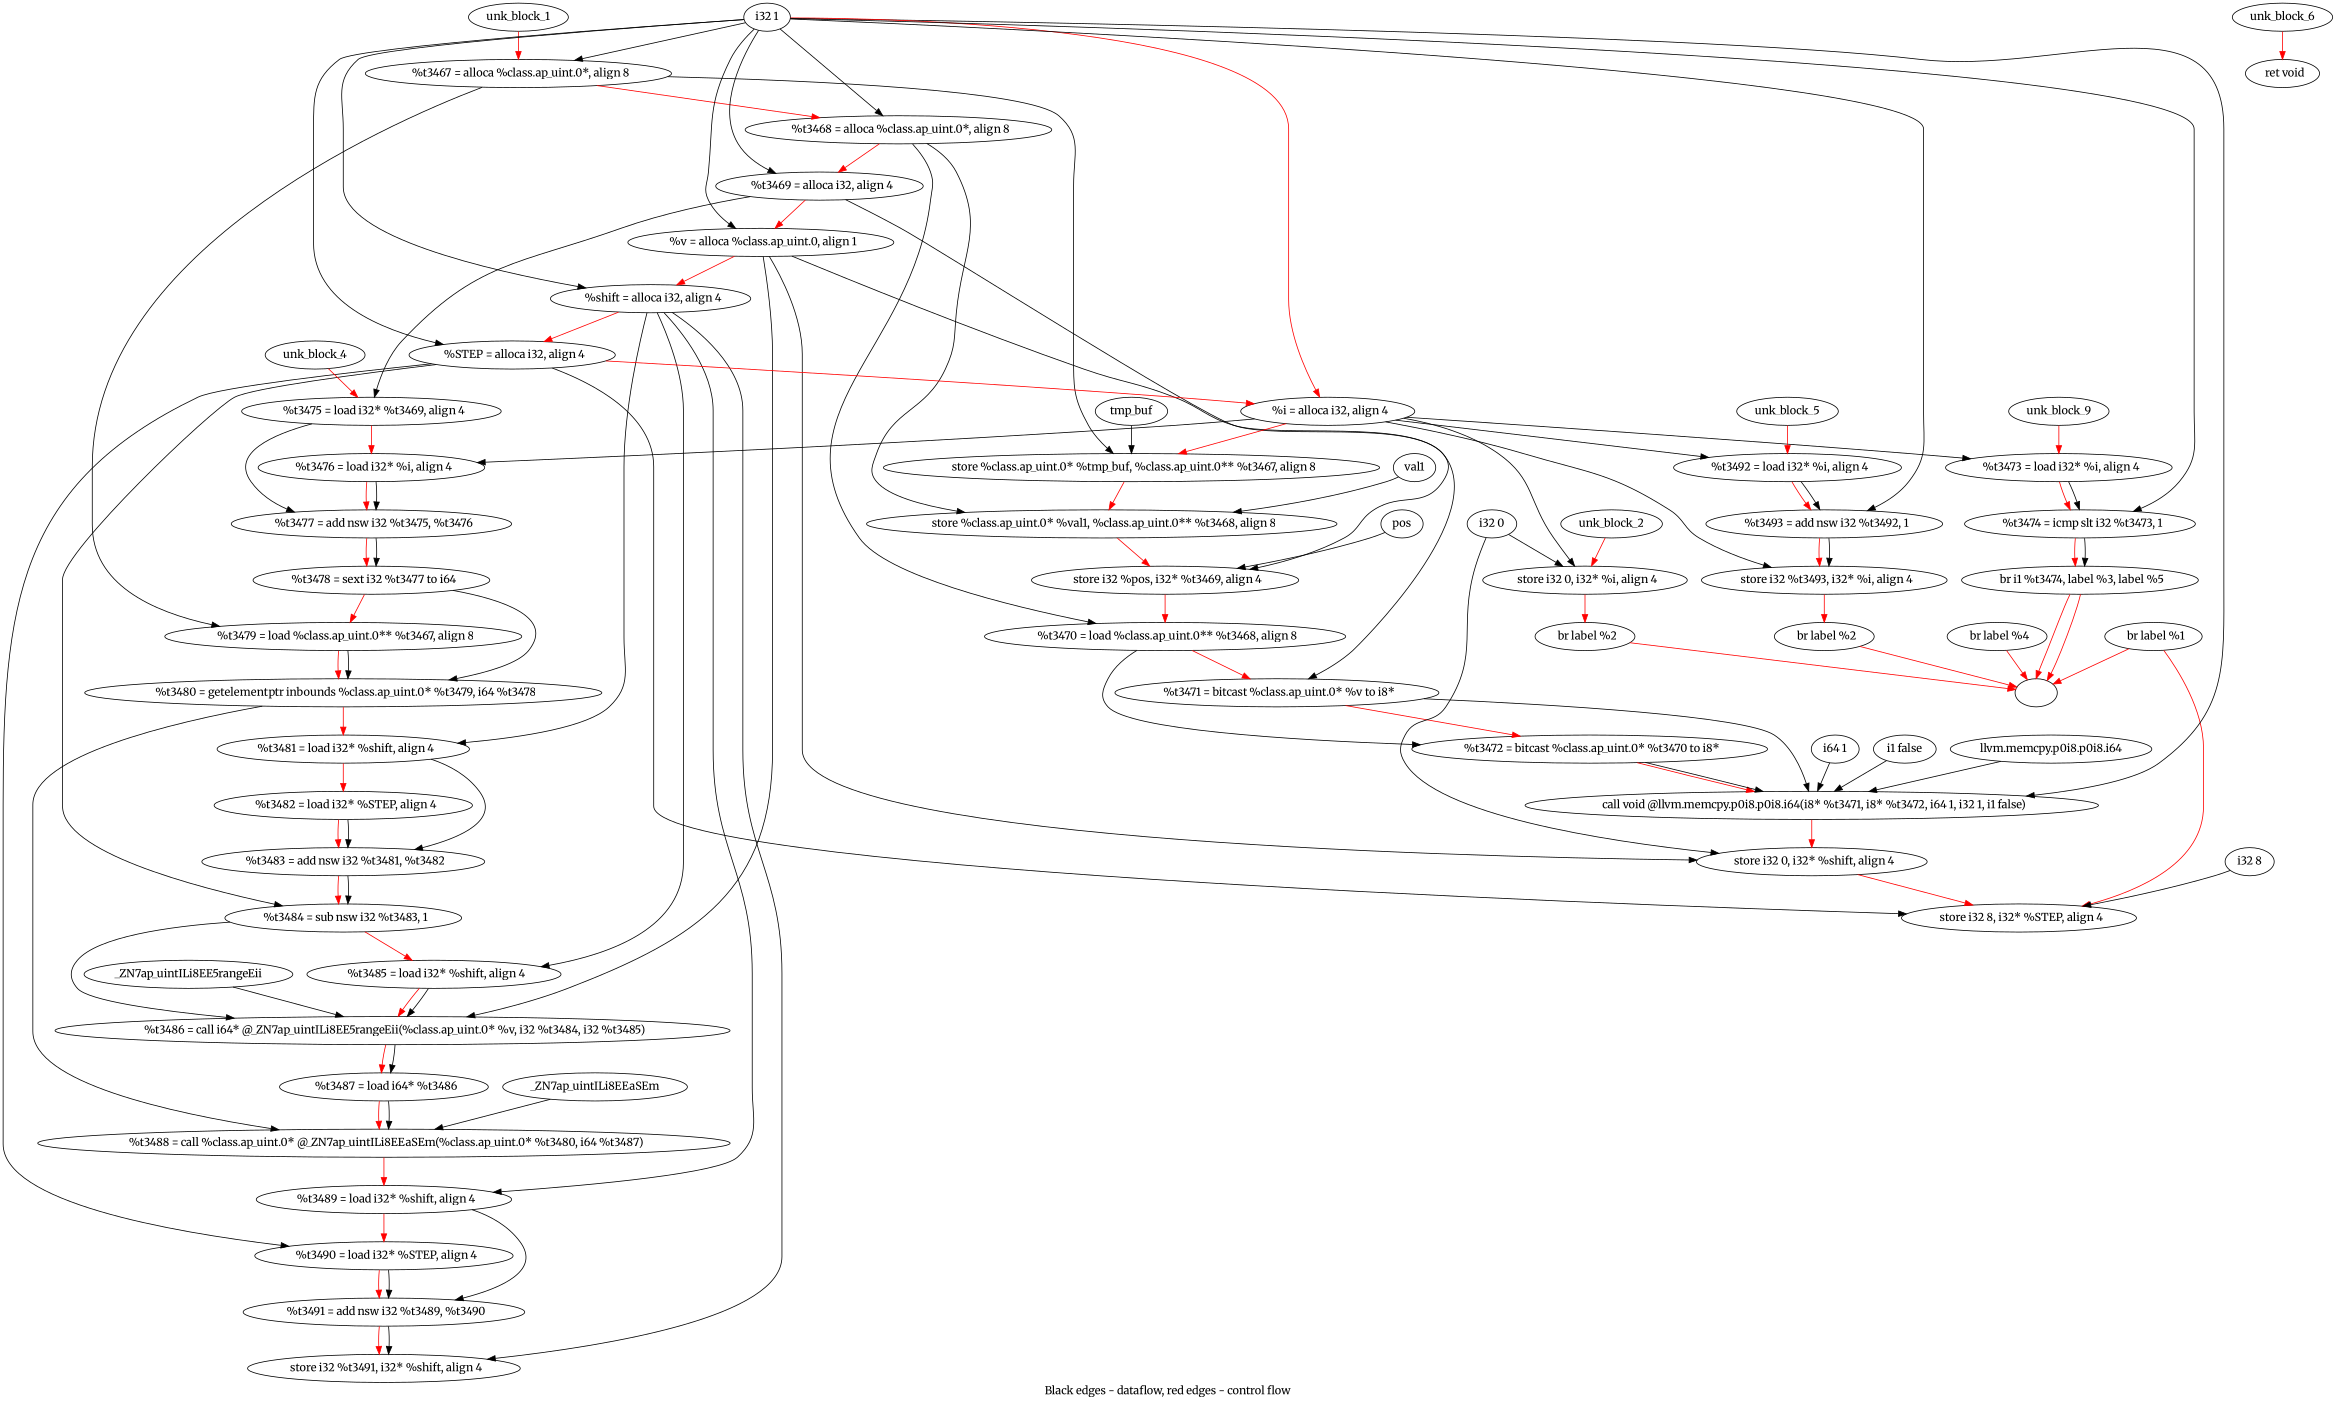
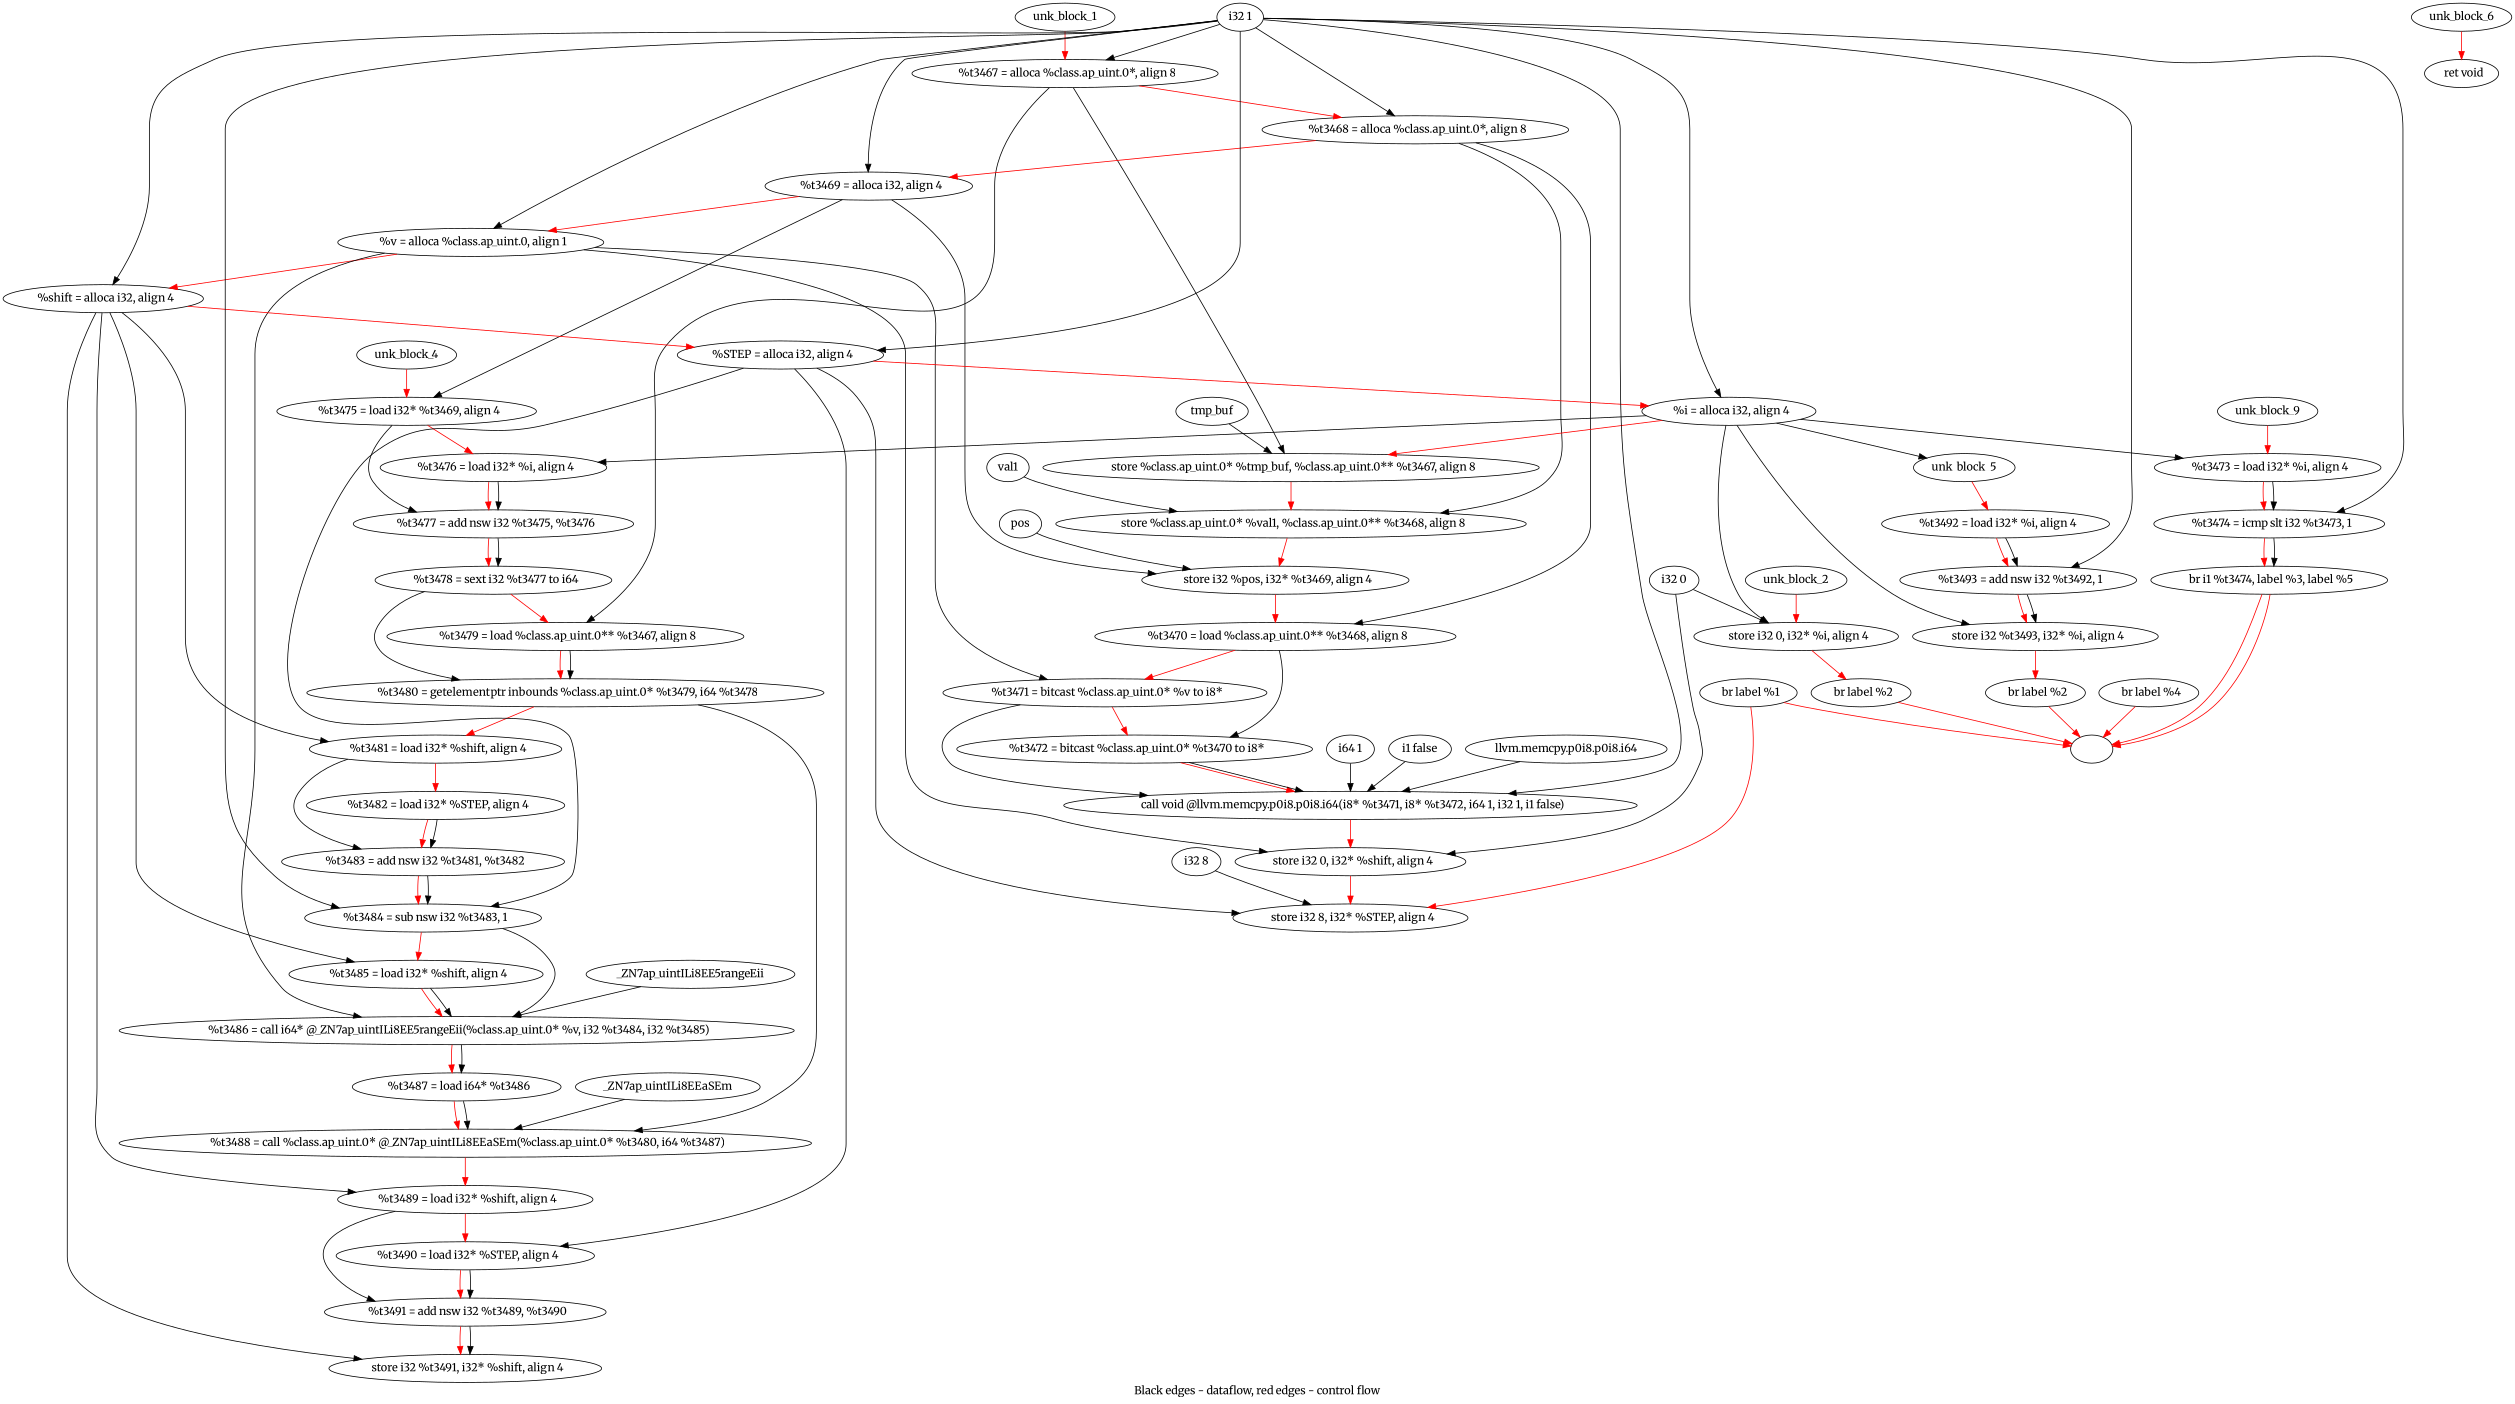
(1186, 57) -> (1627, 58)
none -> (303, 85)
(1548, 438) -> (1848, 440)
